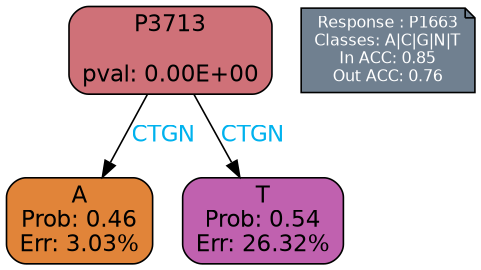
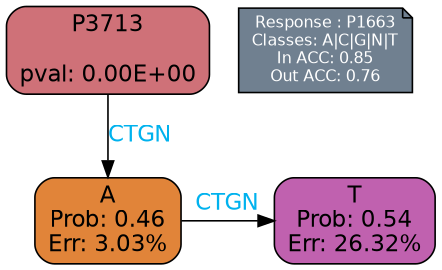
(213, 128) -> (220, 221)
